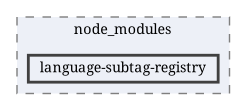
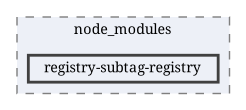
(123, 69) -> (123, 69)
